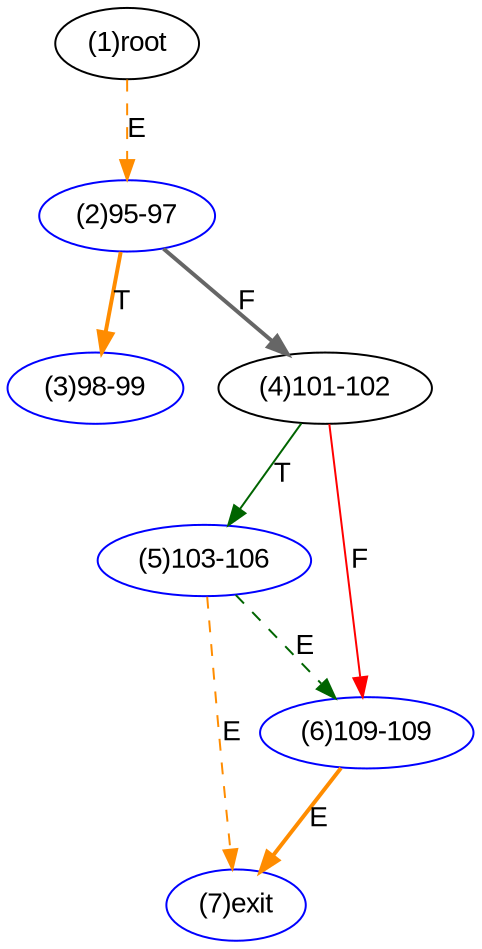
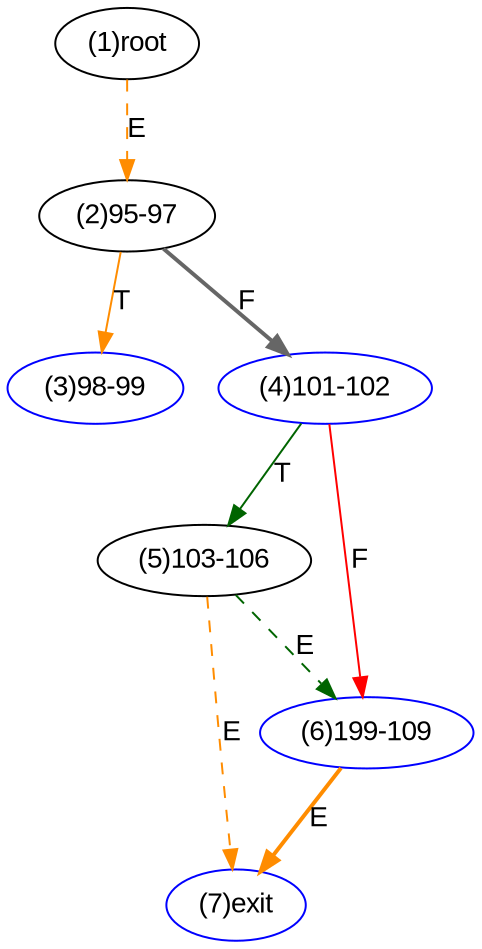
(127, 216) -> (127, 216)
(113, 292) -> (113, 292)
(325, 388) -> (325, 388)
(204, 560) -> (204, 560)
(367, 733) -> (367, 733)
